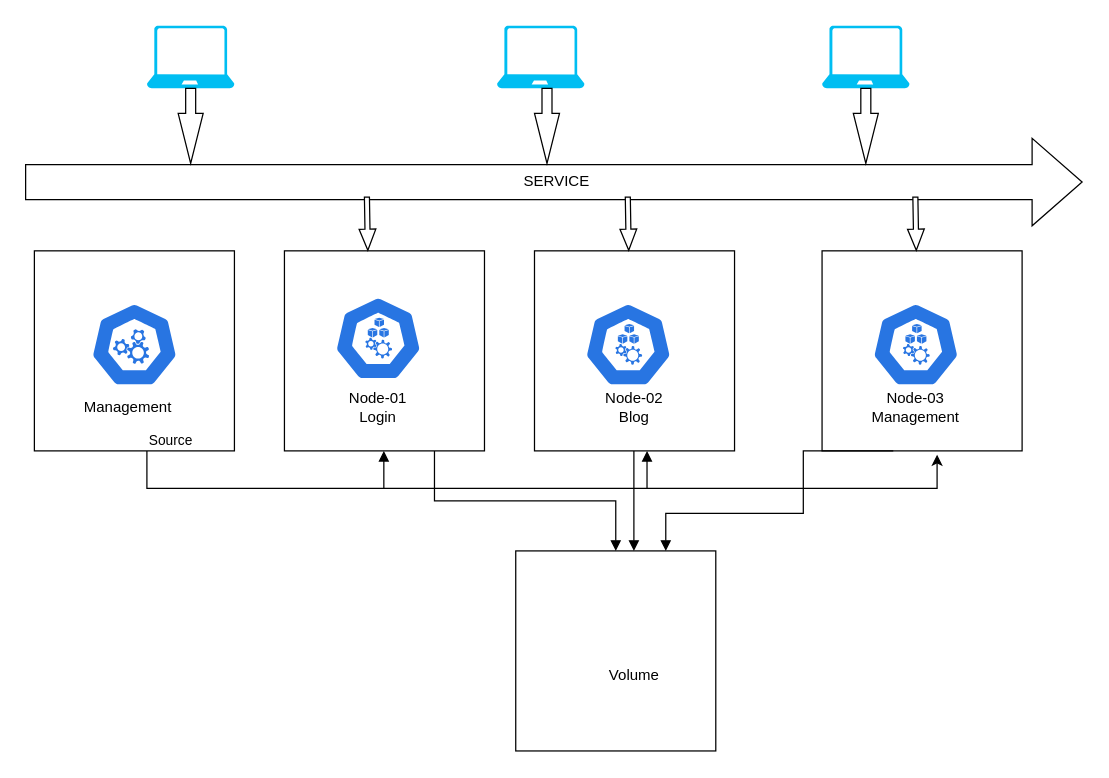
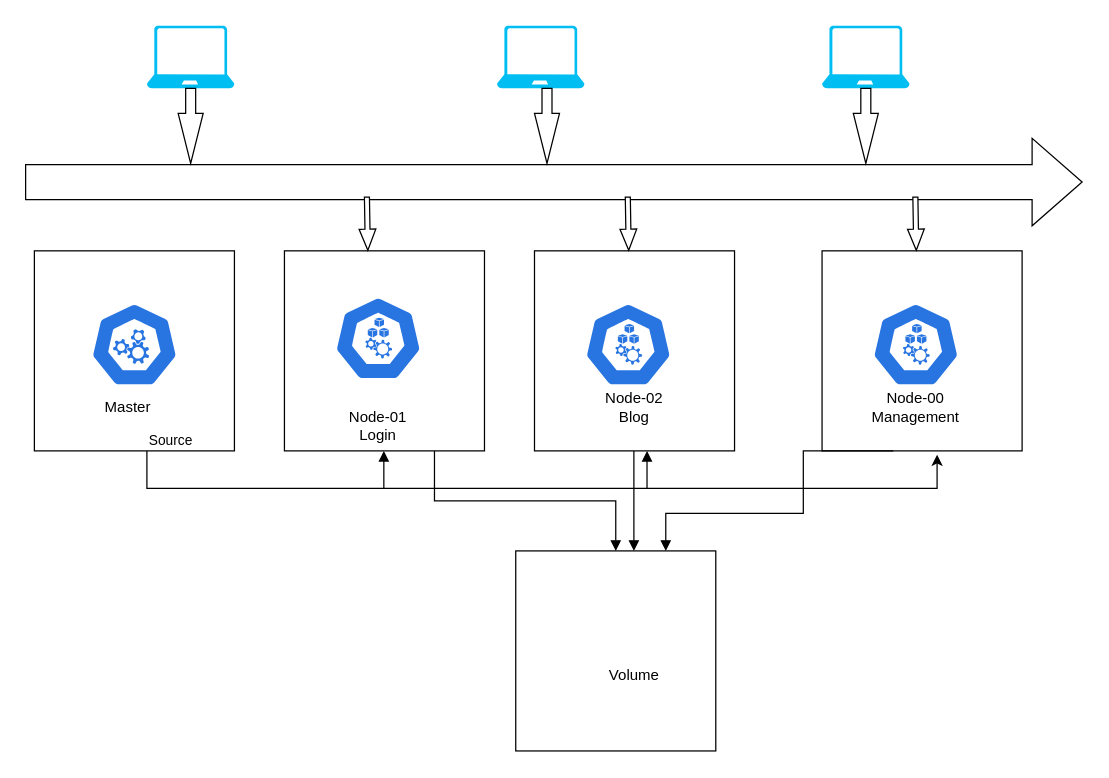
(556, 182) -> none
(128, 407) -> (128, 407)
(378, 407) -> (378, 426)
(916, 407) -> (916, 407)
